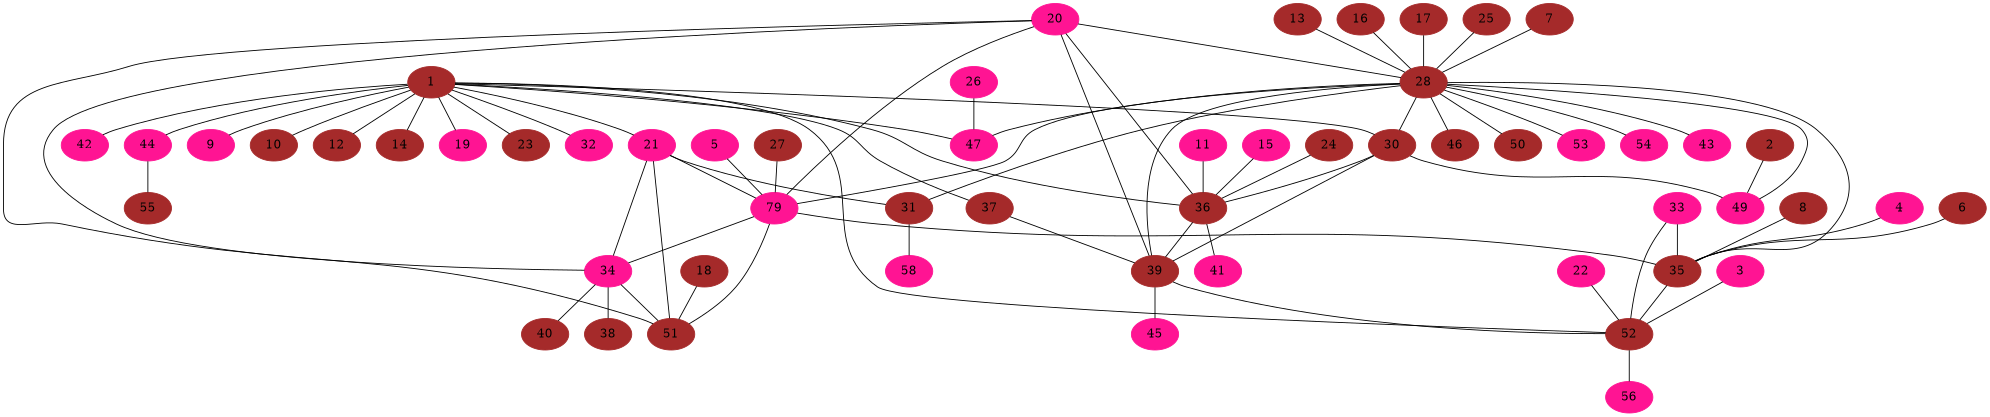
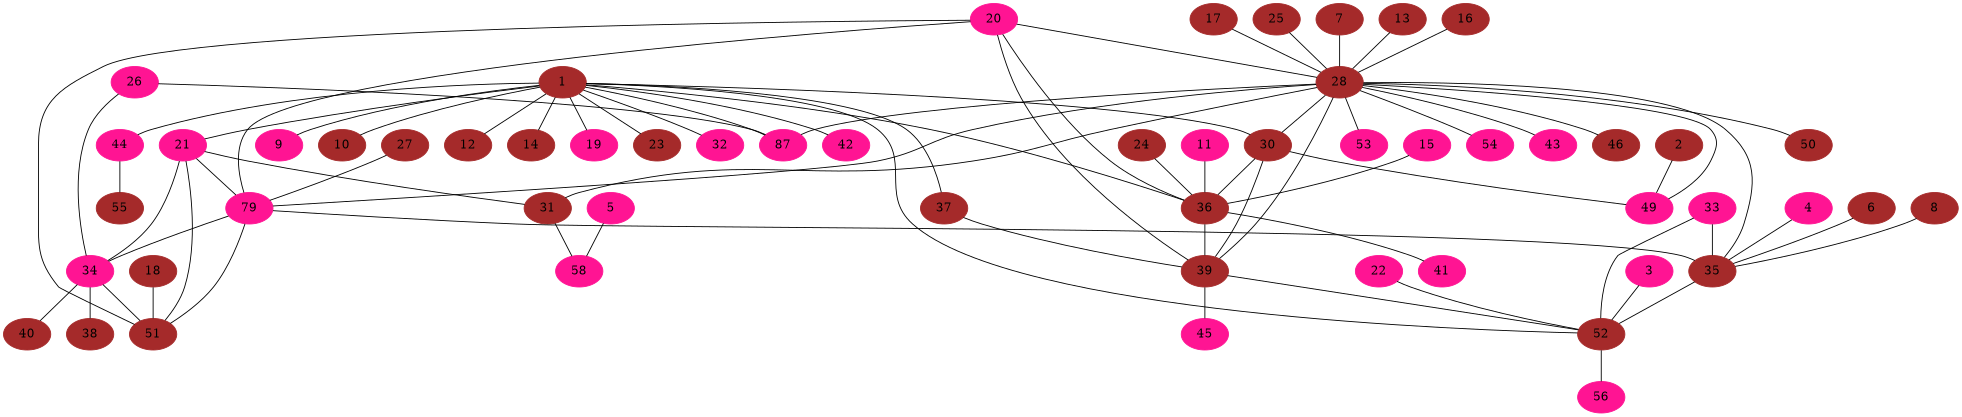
(237, 77) -> (79, 169)
(974, 145) -> (783, 145)
(739, 171) -> (595, 240)
